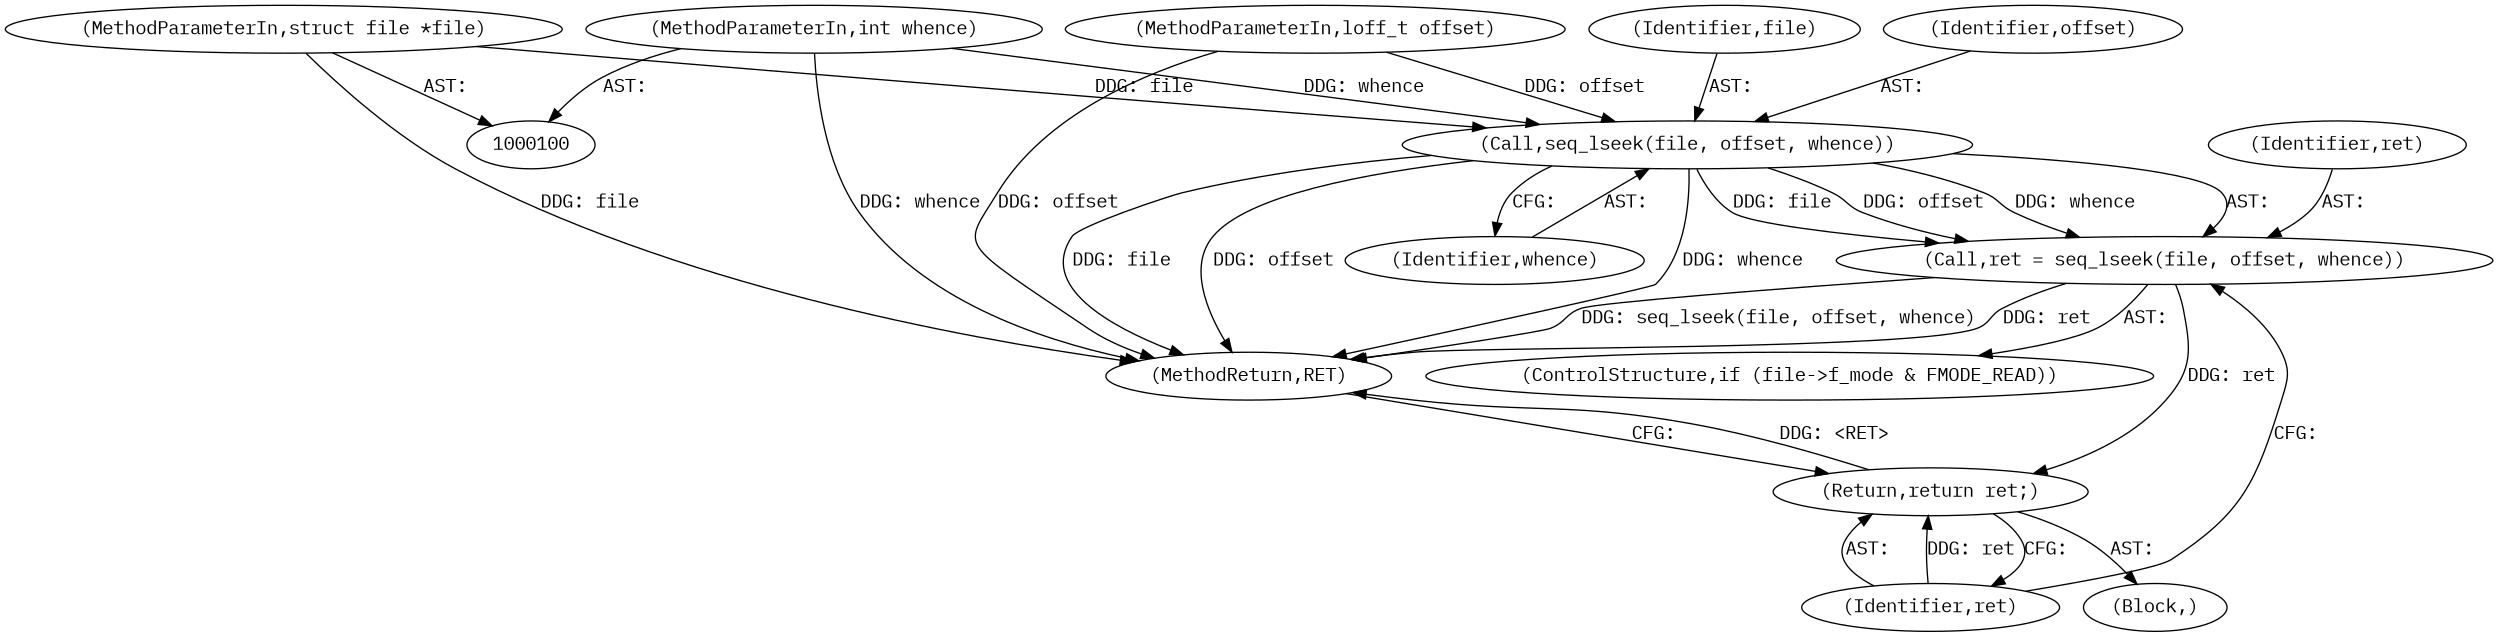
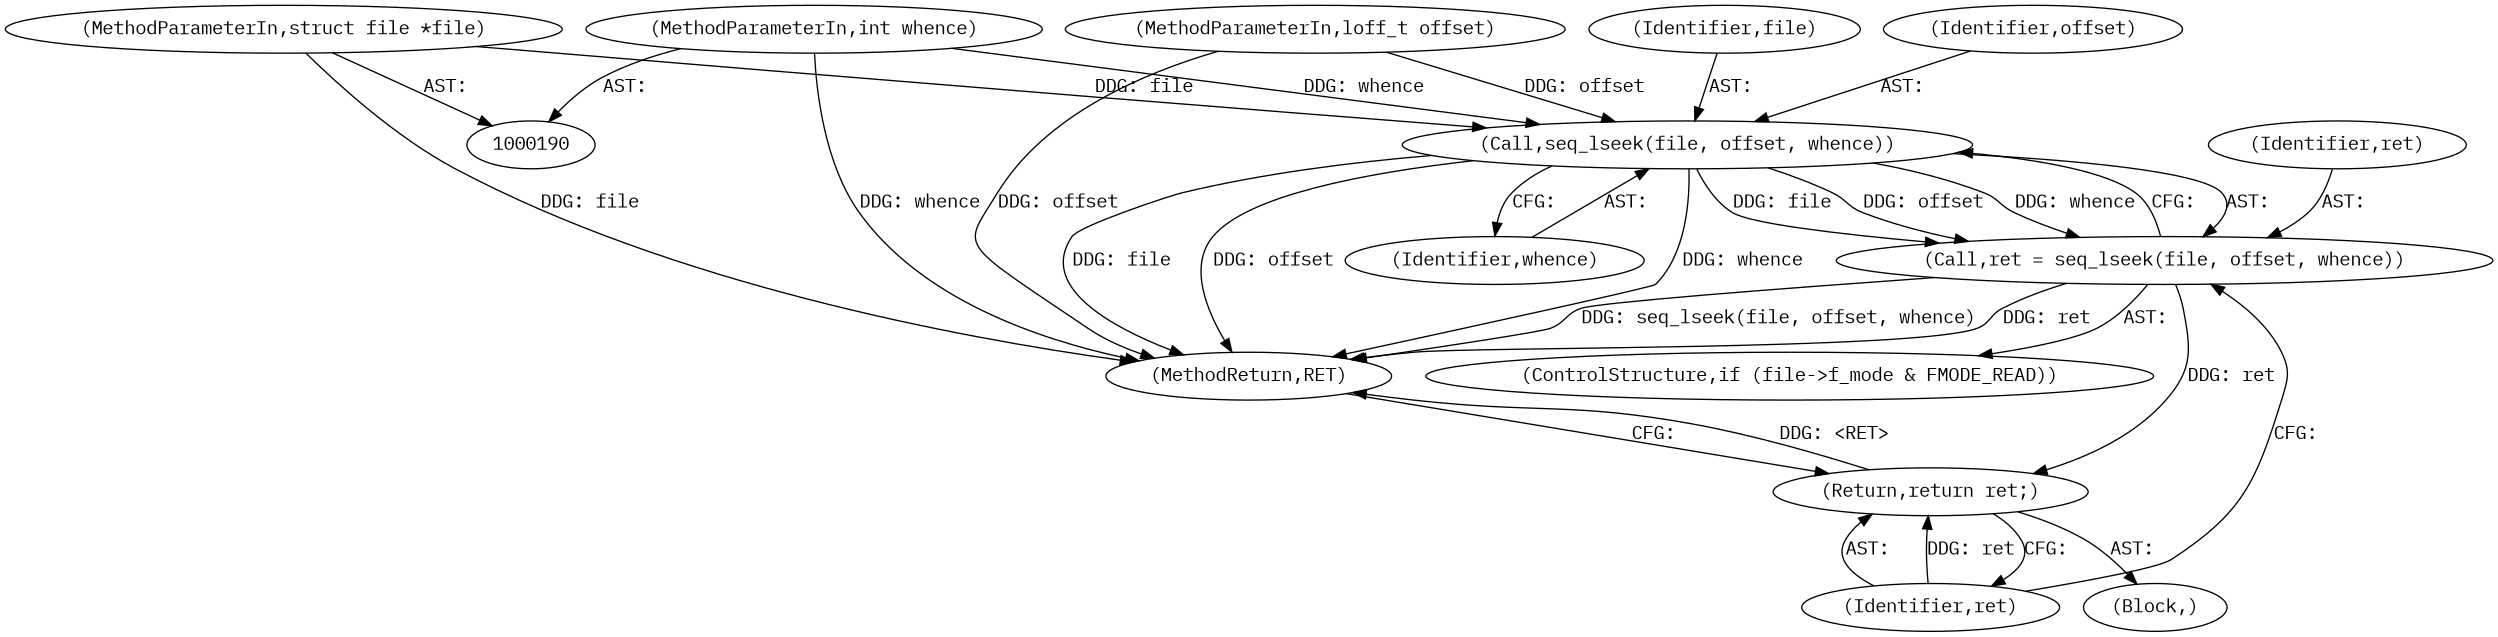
(531, 145) -> (531, 145)
none -> (2081, 171)
